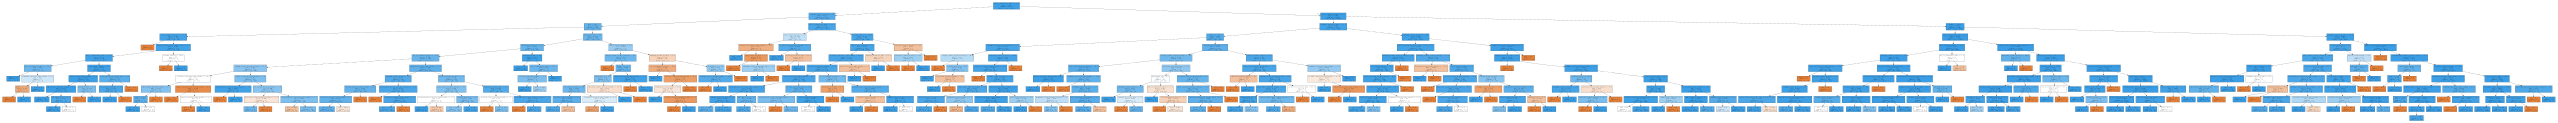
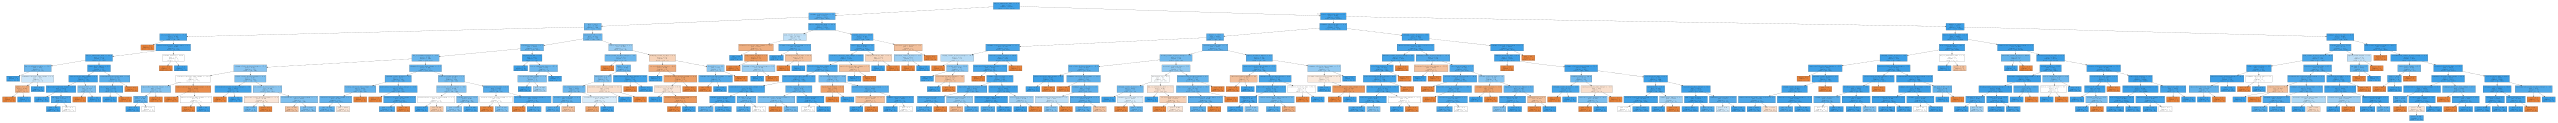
(2416, 109) -> (2416, 109)
